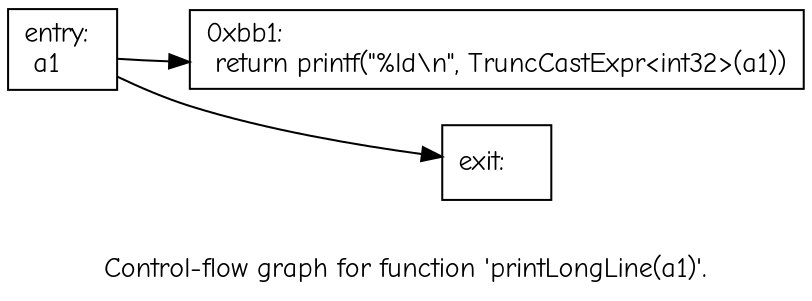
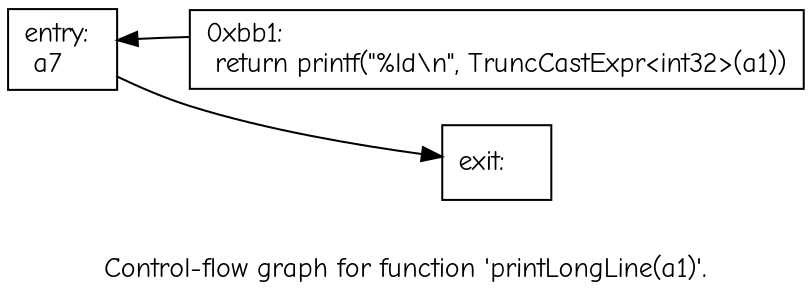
(143, 60) -> (163, 38)
(42, 64) -> (43, 64)
